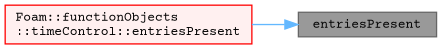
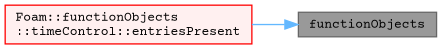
(367, 25) -> (367, 25)
